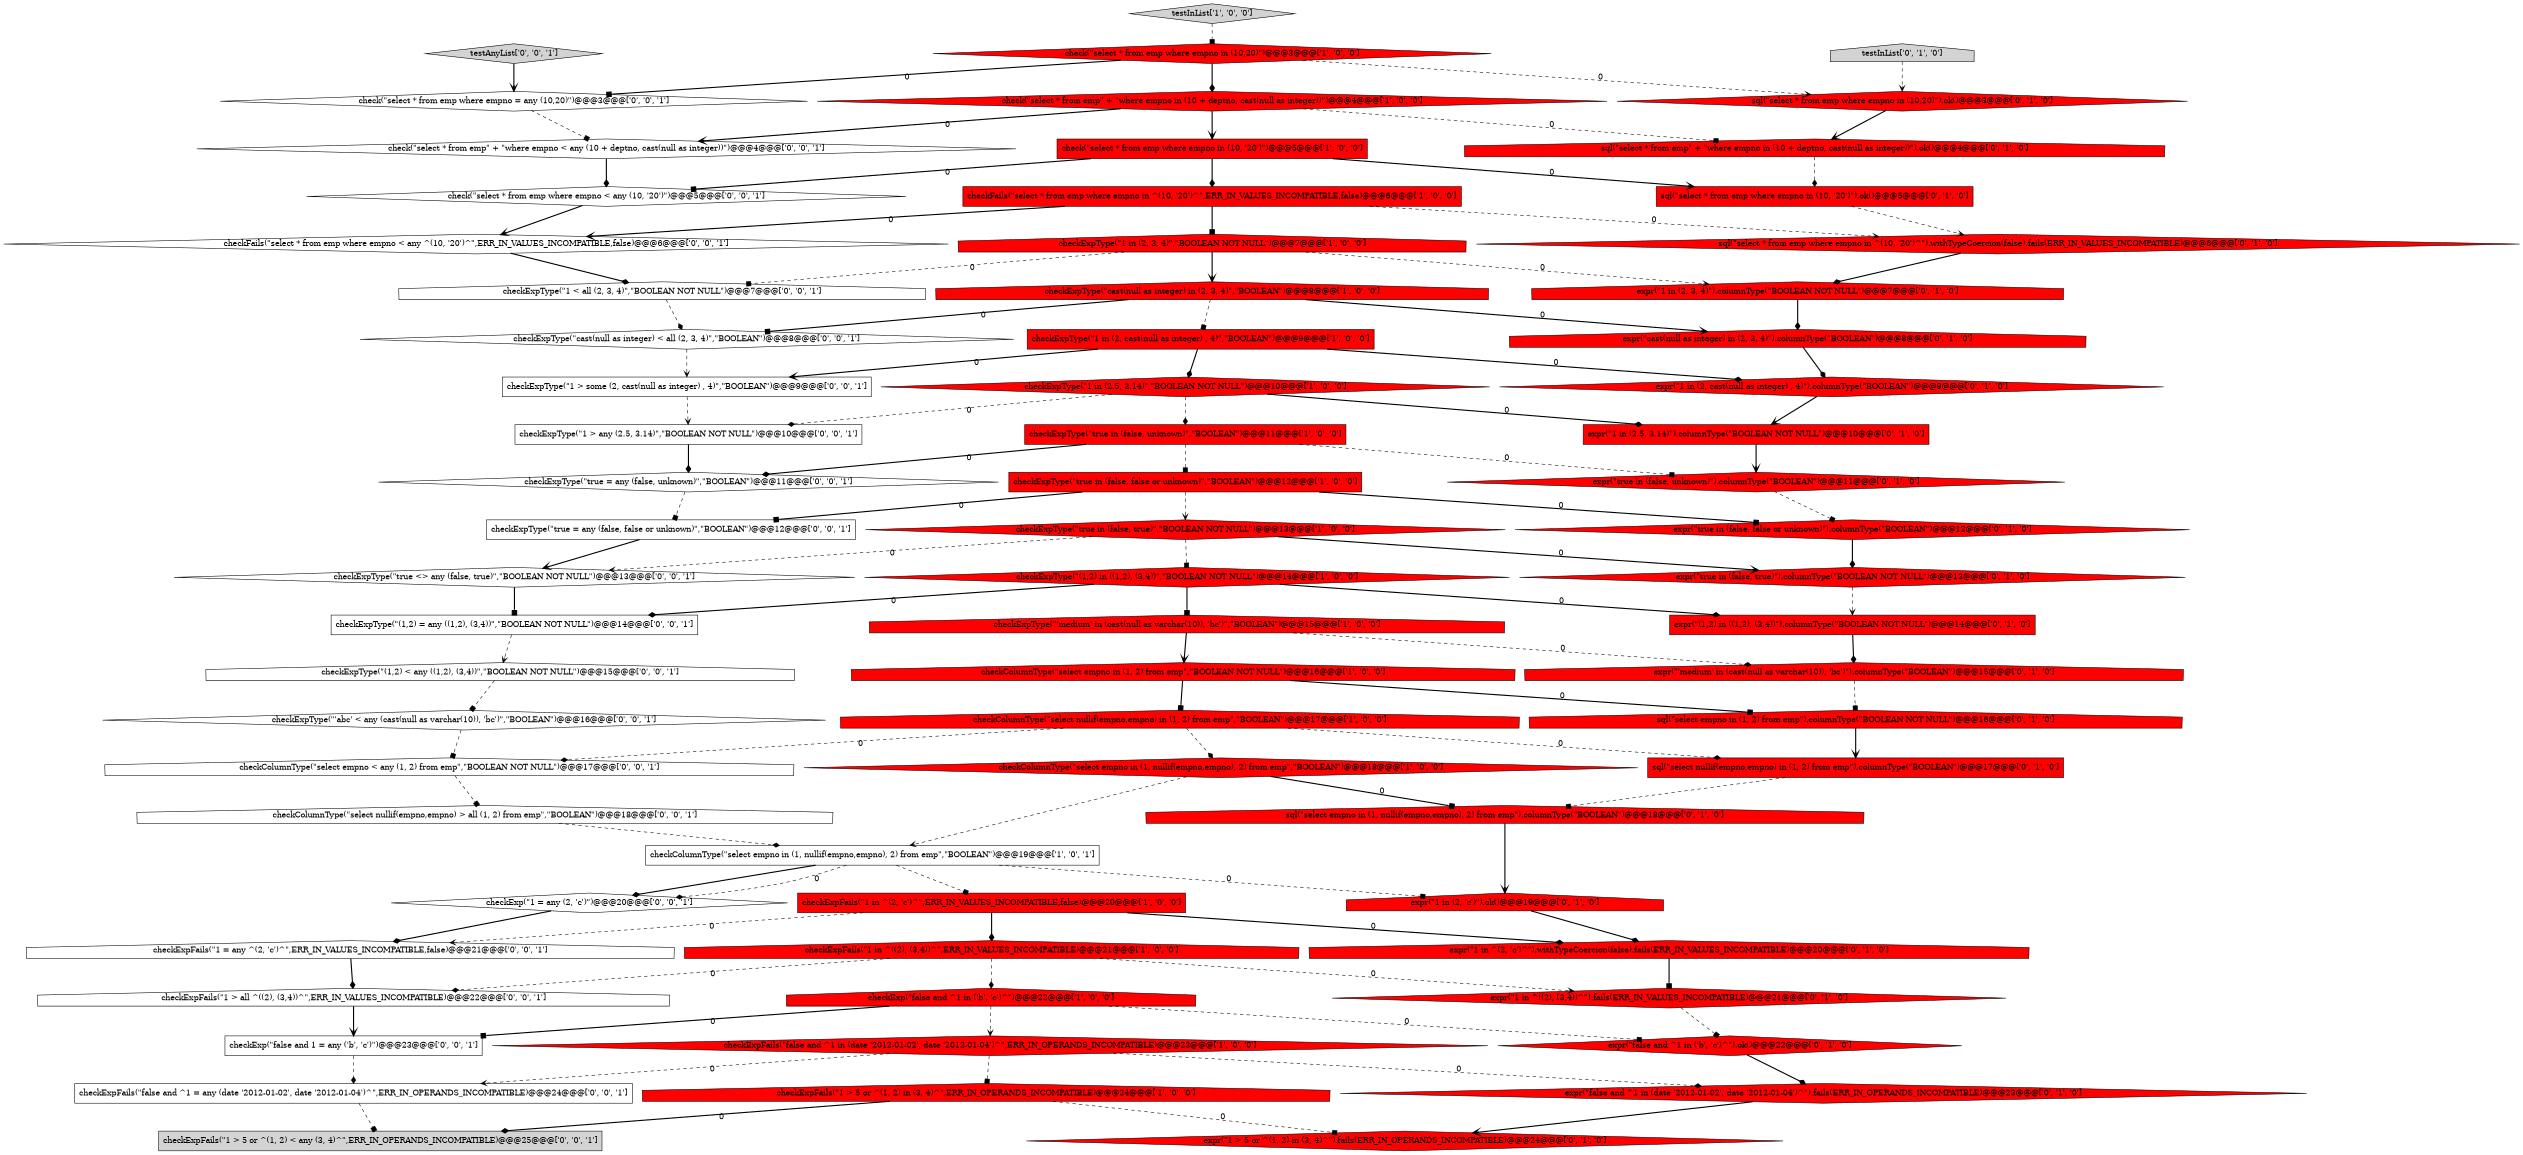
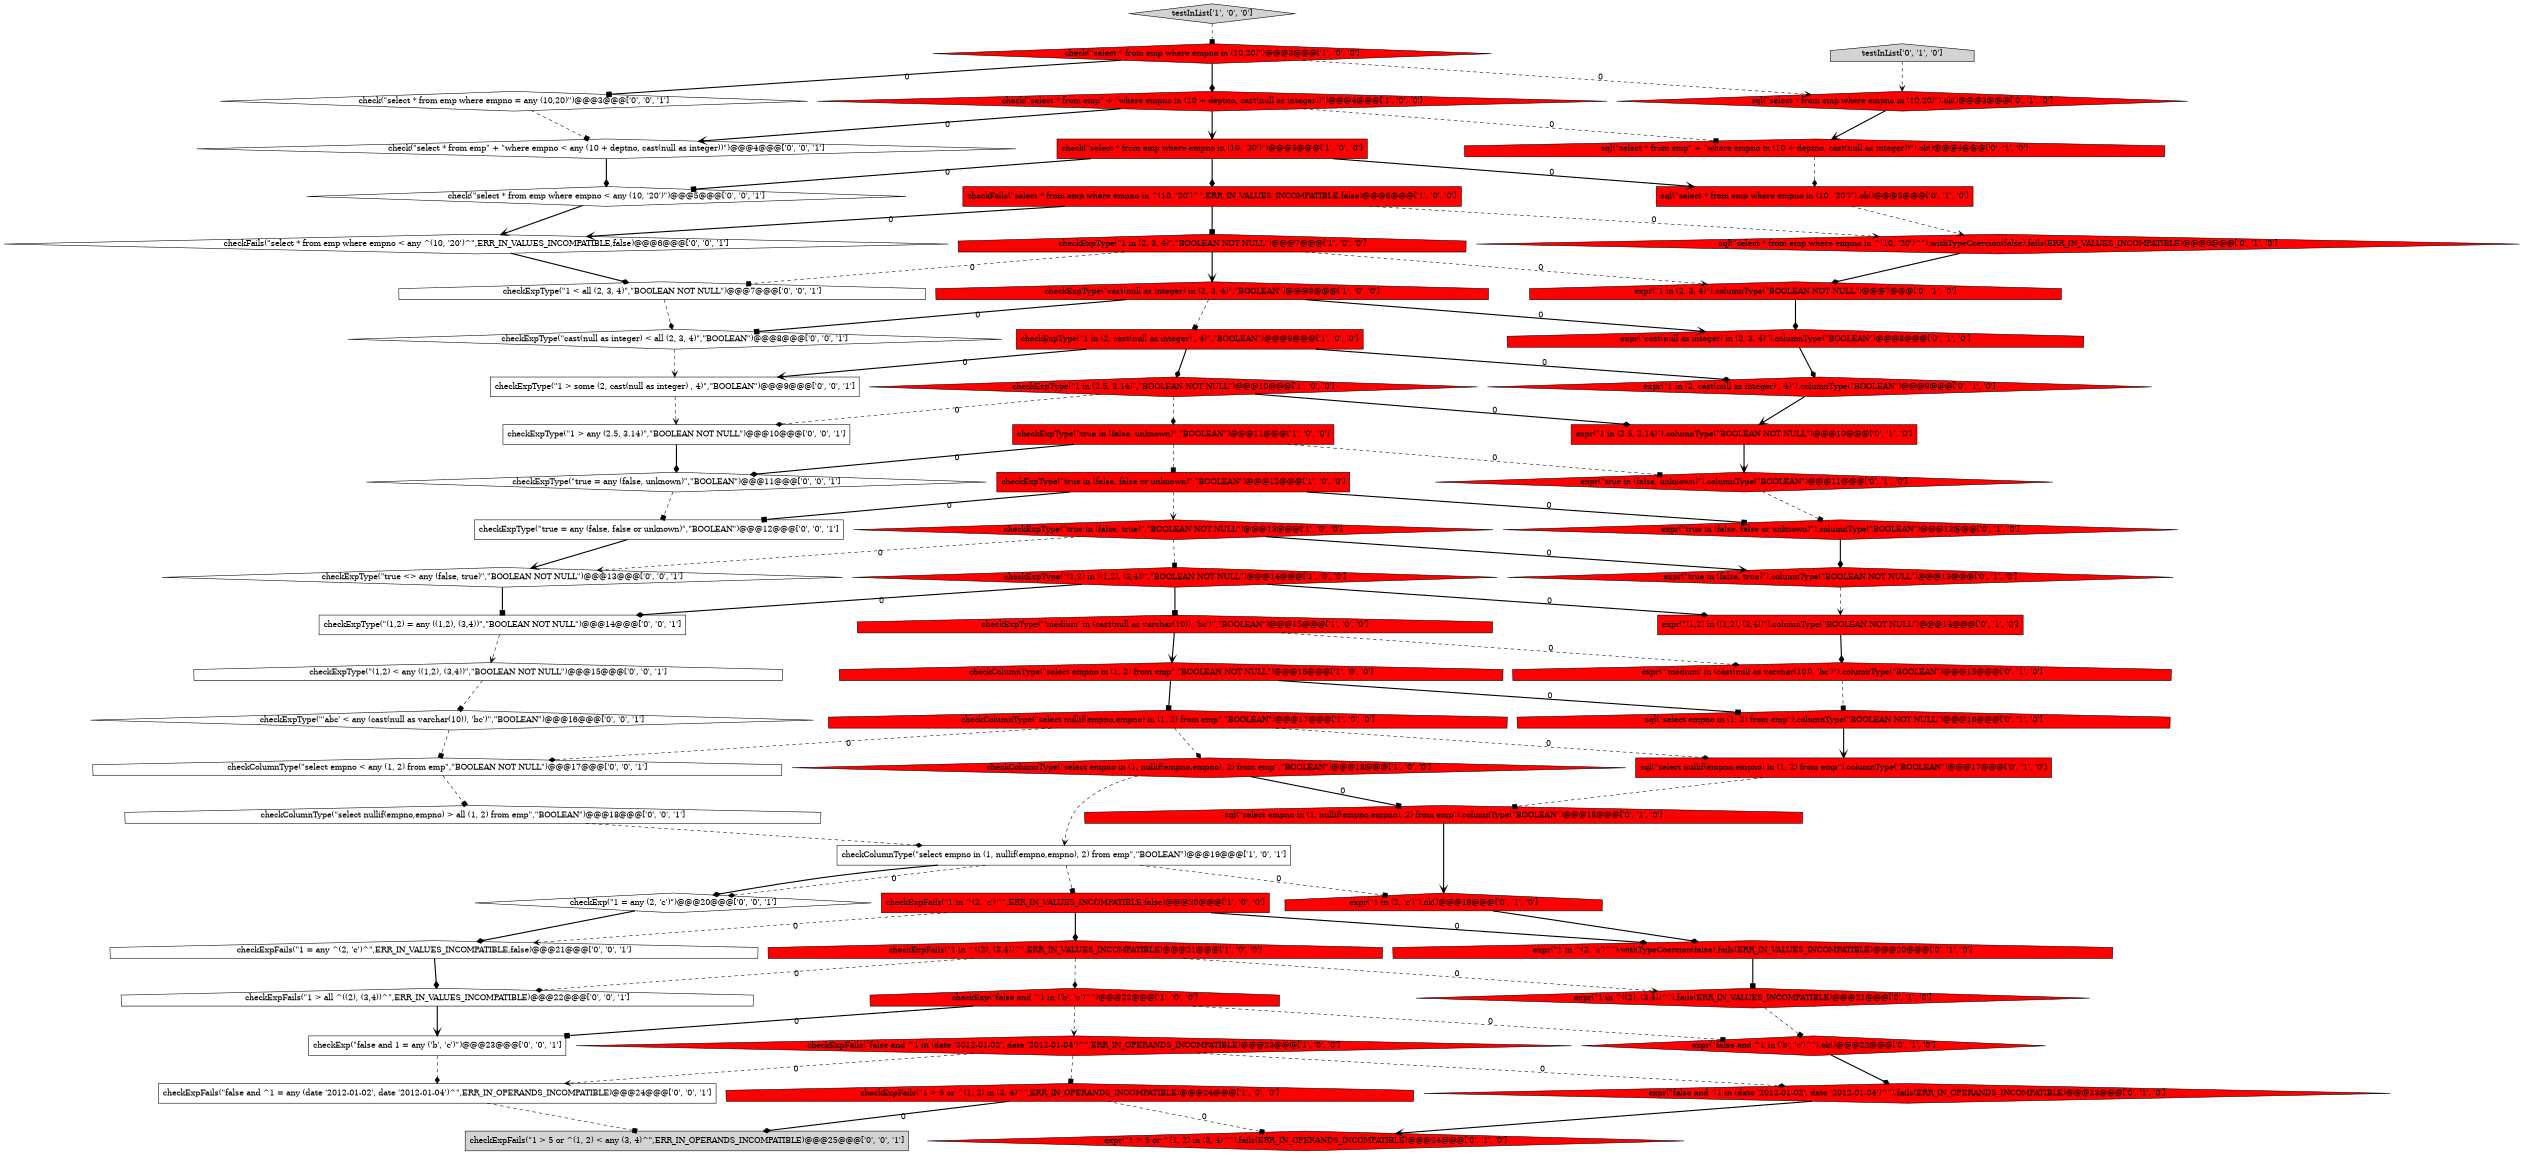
(514, 54) -> none
